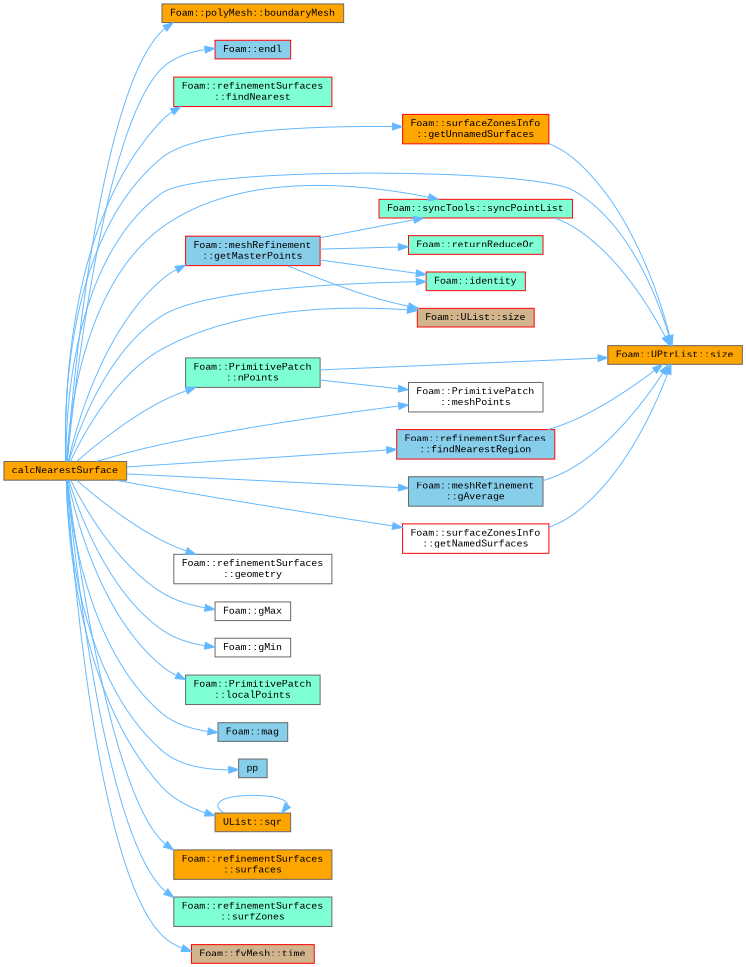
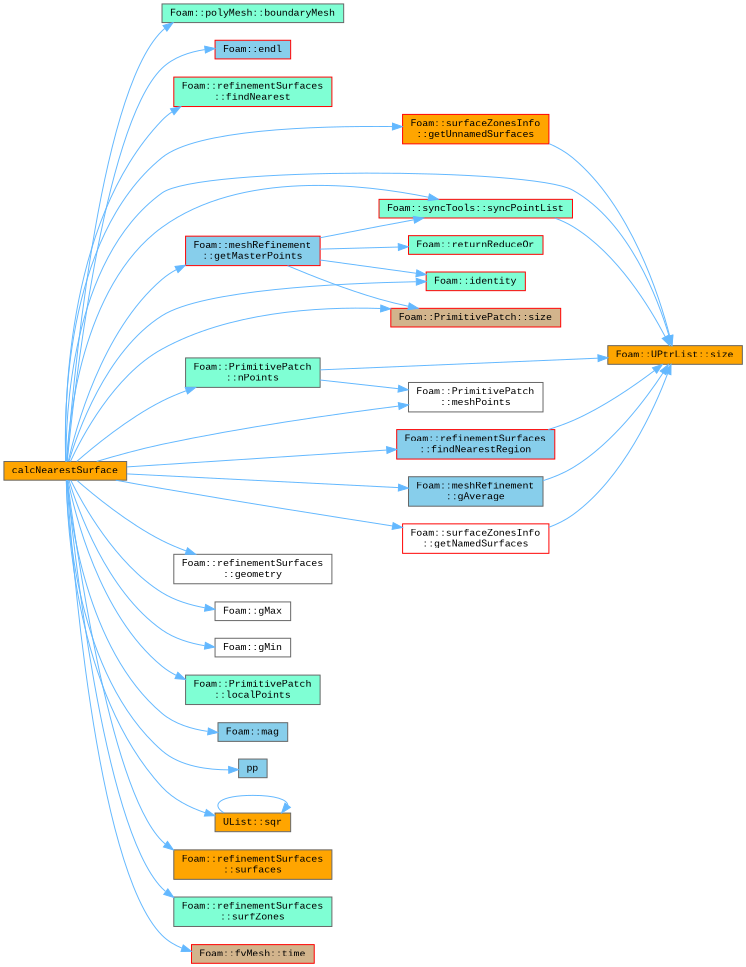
(253, 13) -> (253, 13)
(476, 318) -> (476, 318)
